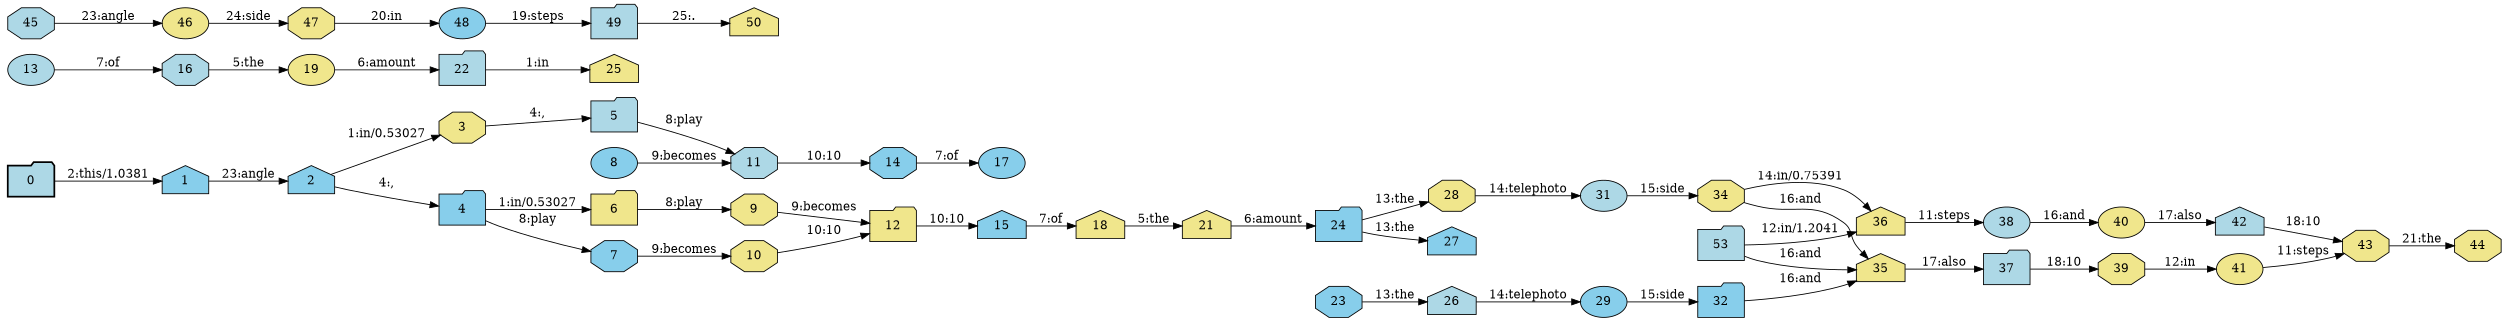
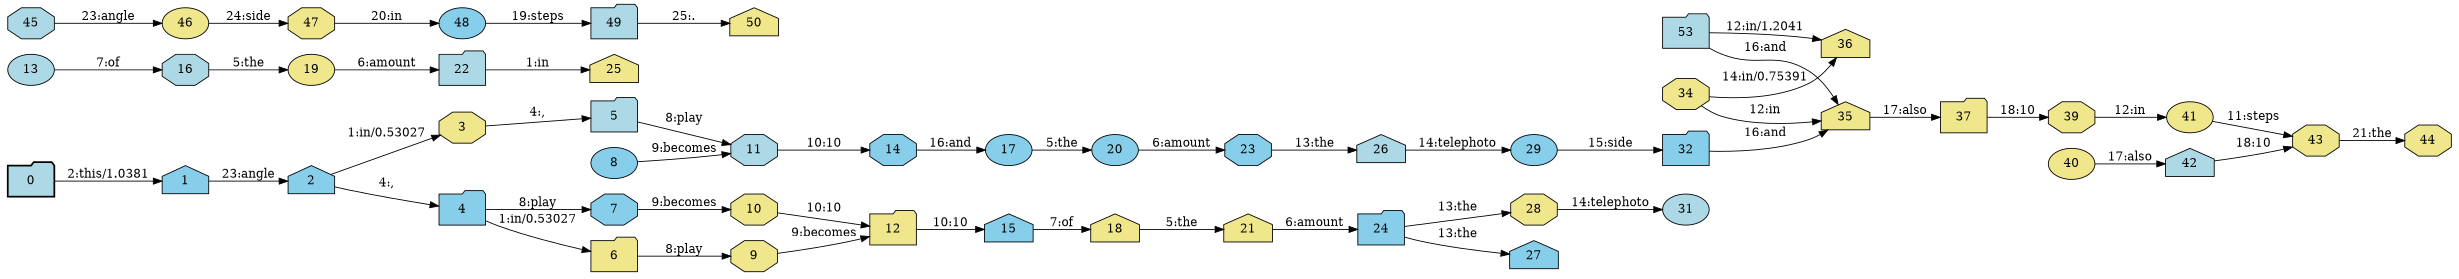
none -> (1115, 150)
(947, 157) -> (950, 144)
(1658, 196) -> none
(1800, 200) -> (1765, 110)
(2007, 223) -> none
(2007, 269) -> (1964, 117)
